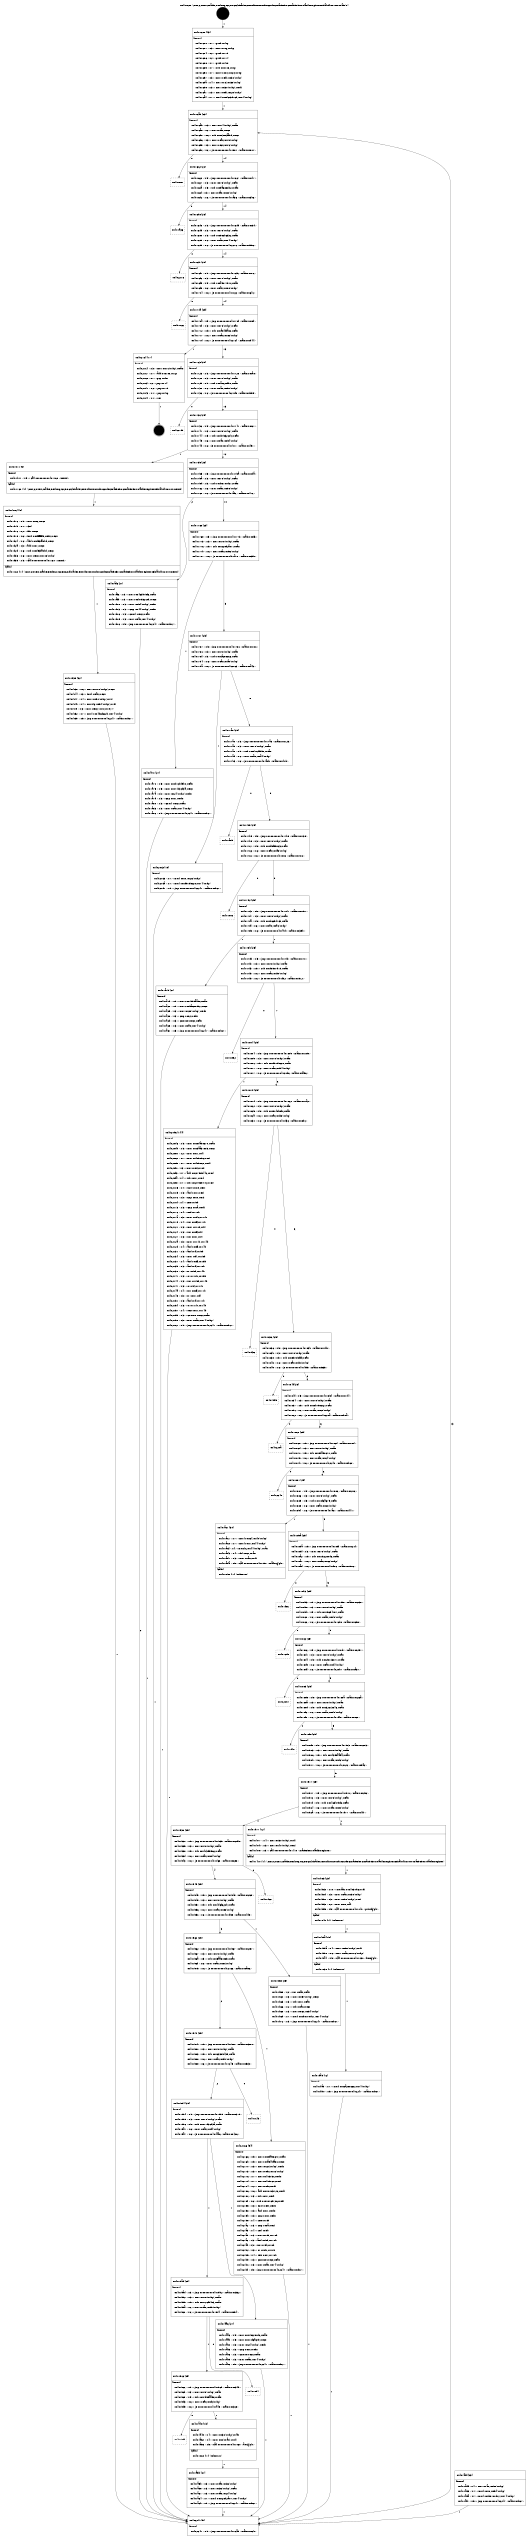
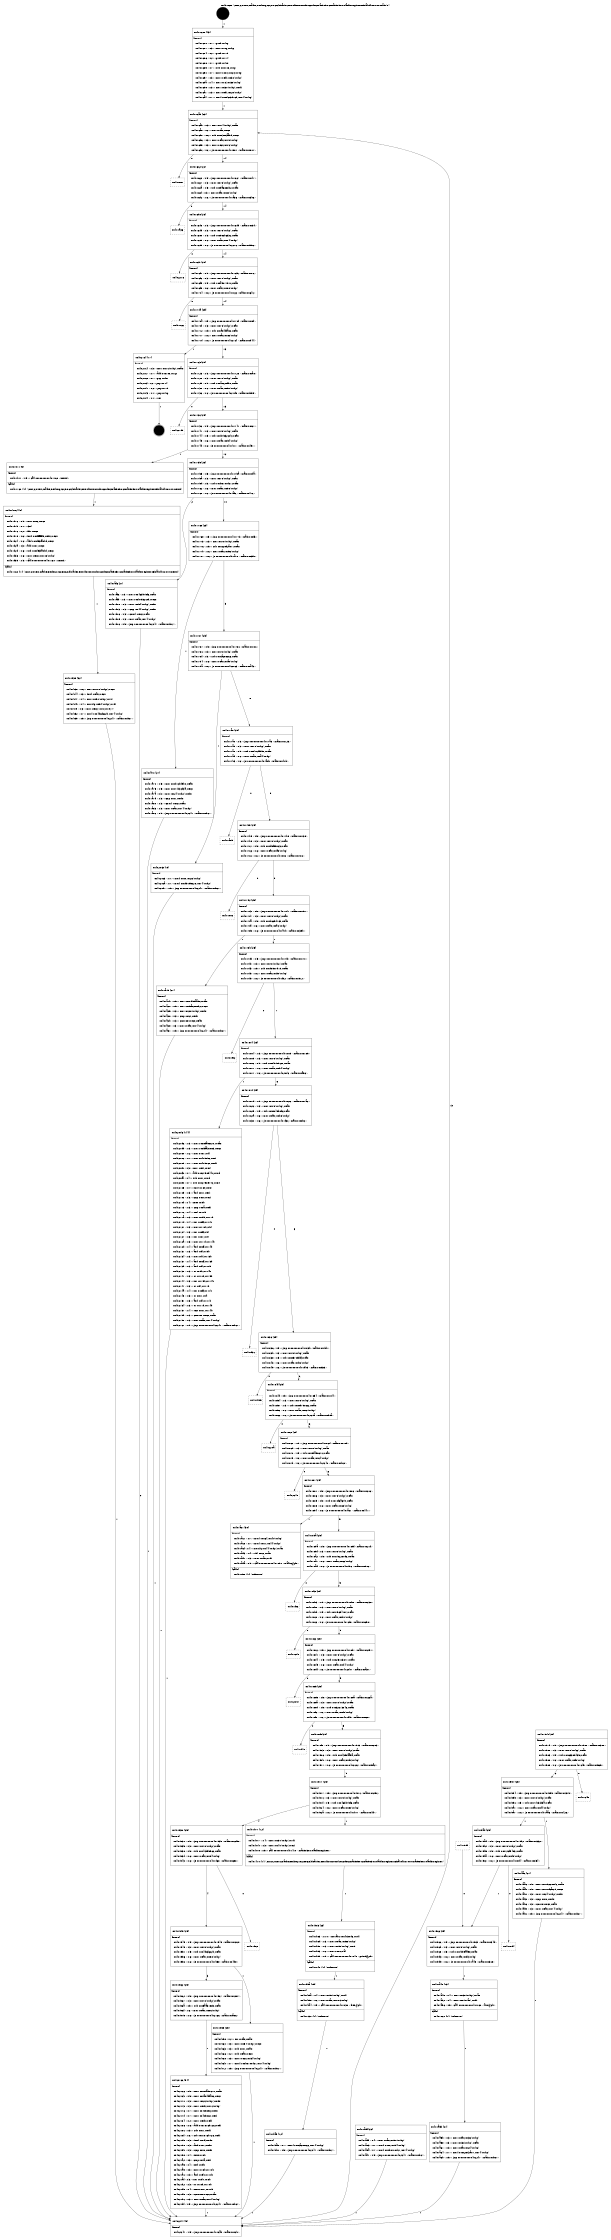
(220, 2000) -> none
(187, 2422) -> (463, 1888)
